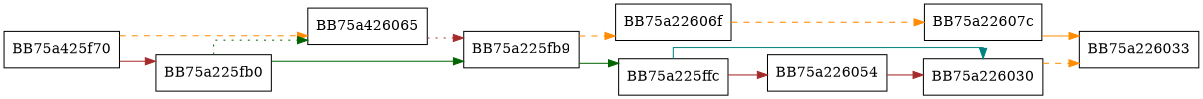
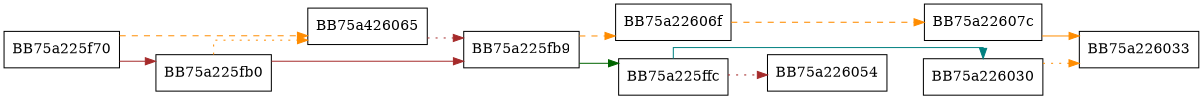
(248, 40) -> (248, 40)
(62, 50) -> (62, 50)
(362, 61) -> (362, 61)
(1056, 63) -> (1056, 63)
(743, 75) -> (743, 75)
(900, 75) -> none
